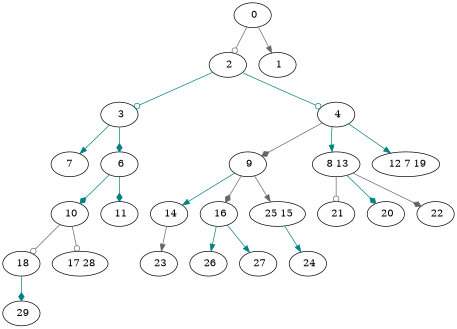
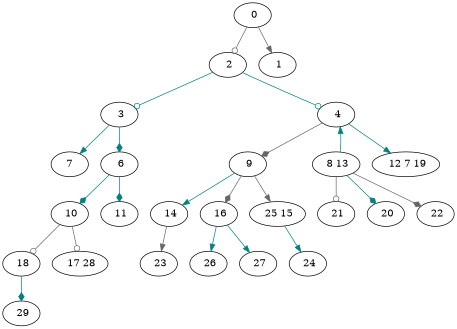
(332, 136) -> (341, 143)
